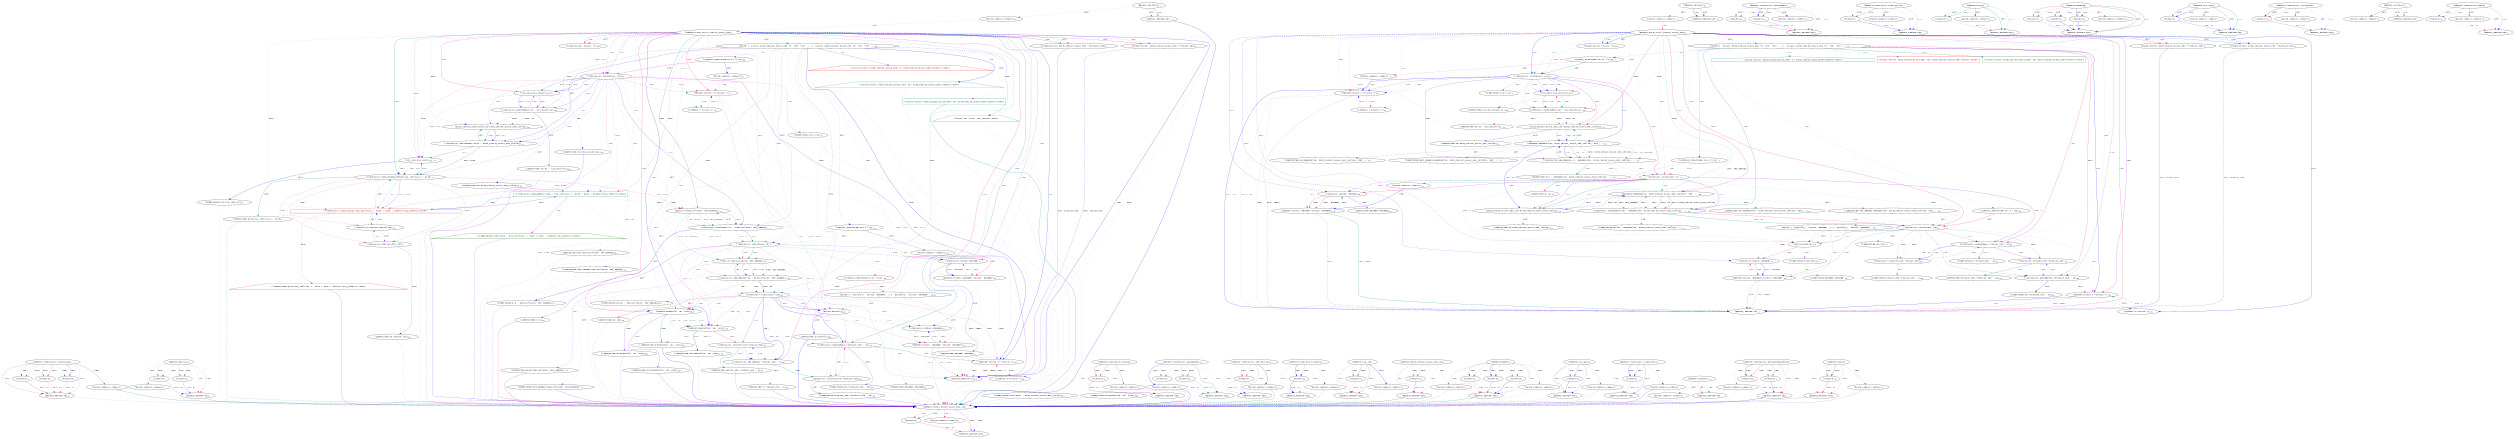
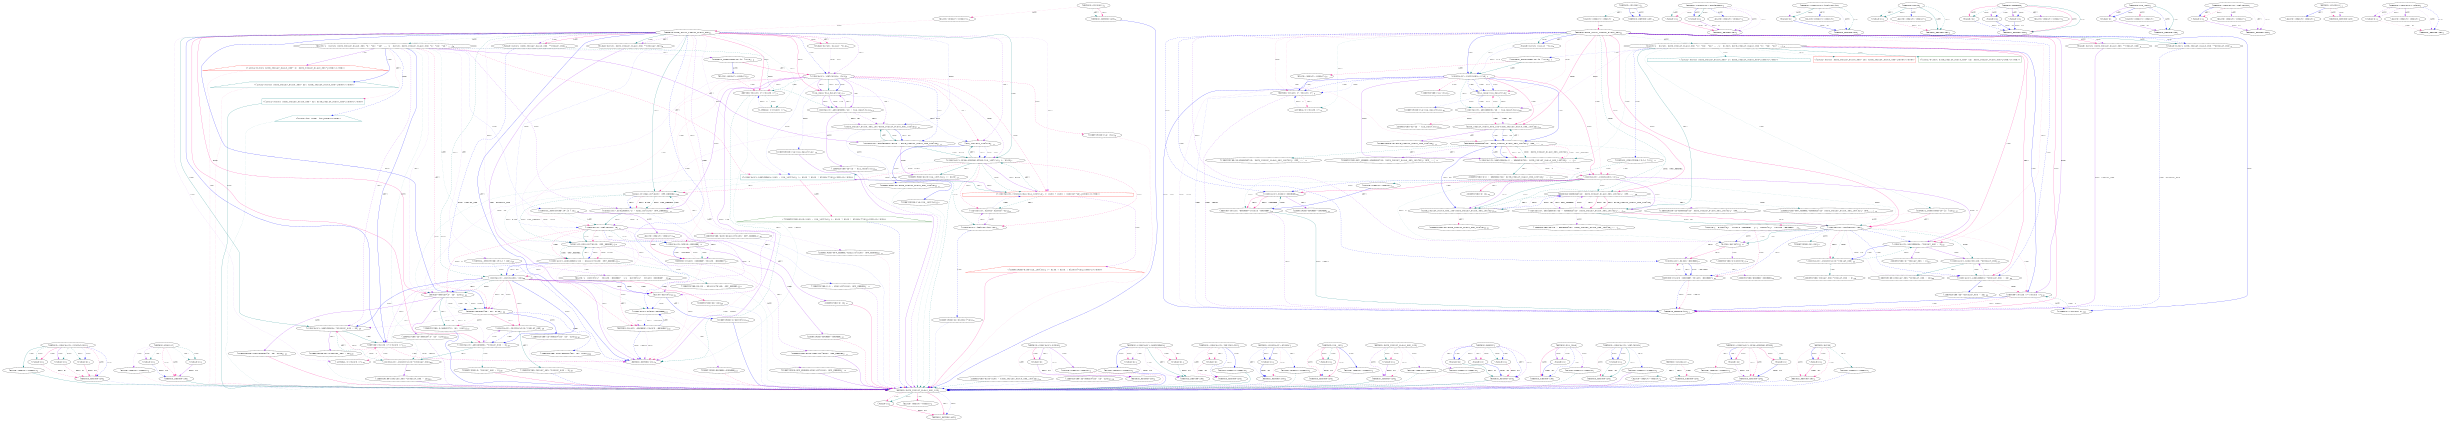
(453, 152) -> (901, 163)
(624, 276) -> (740, 241)
none -> (566, 354)
